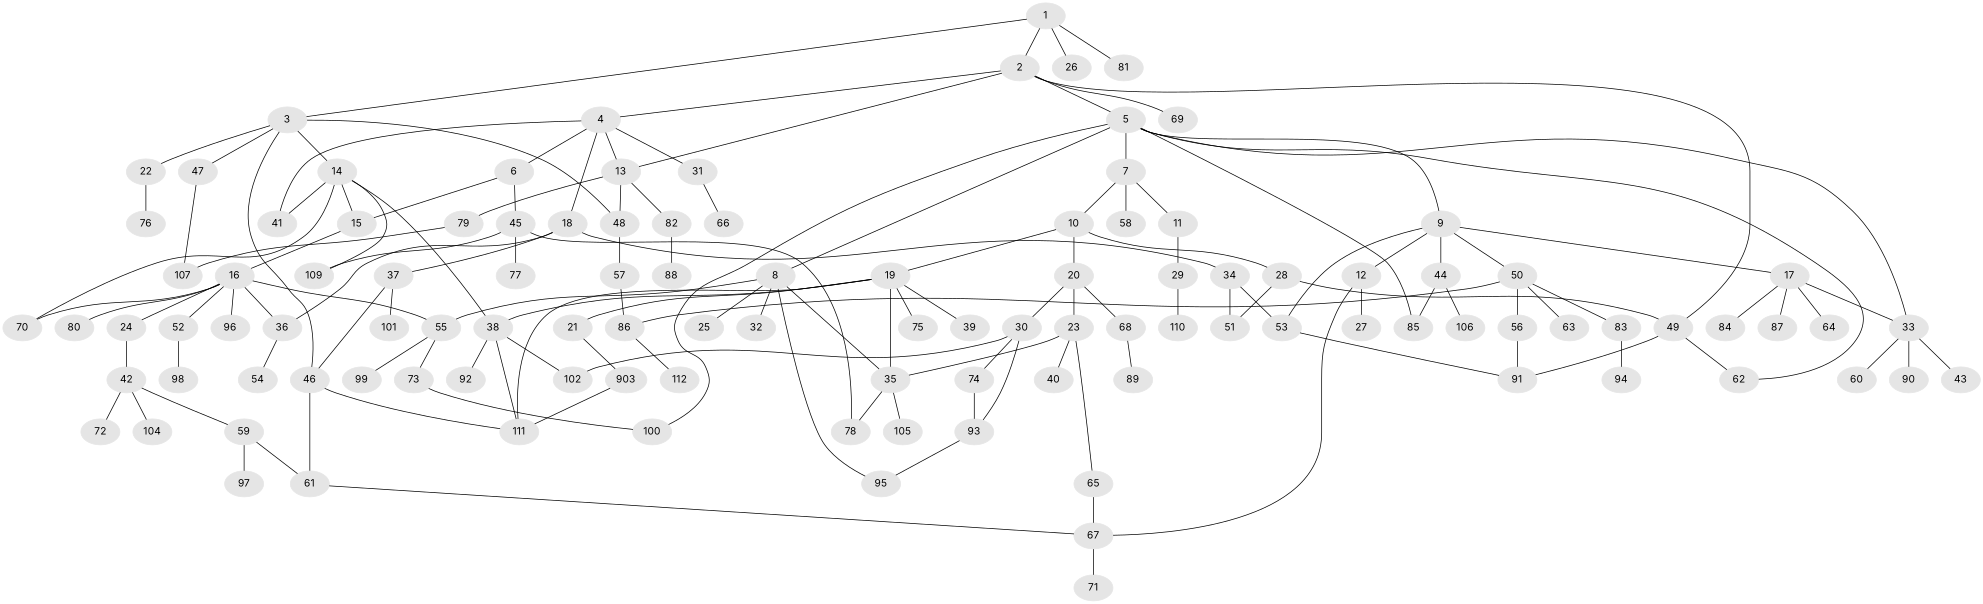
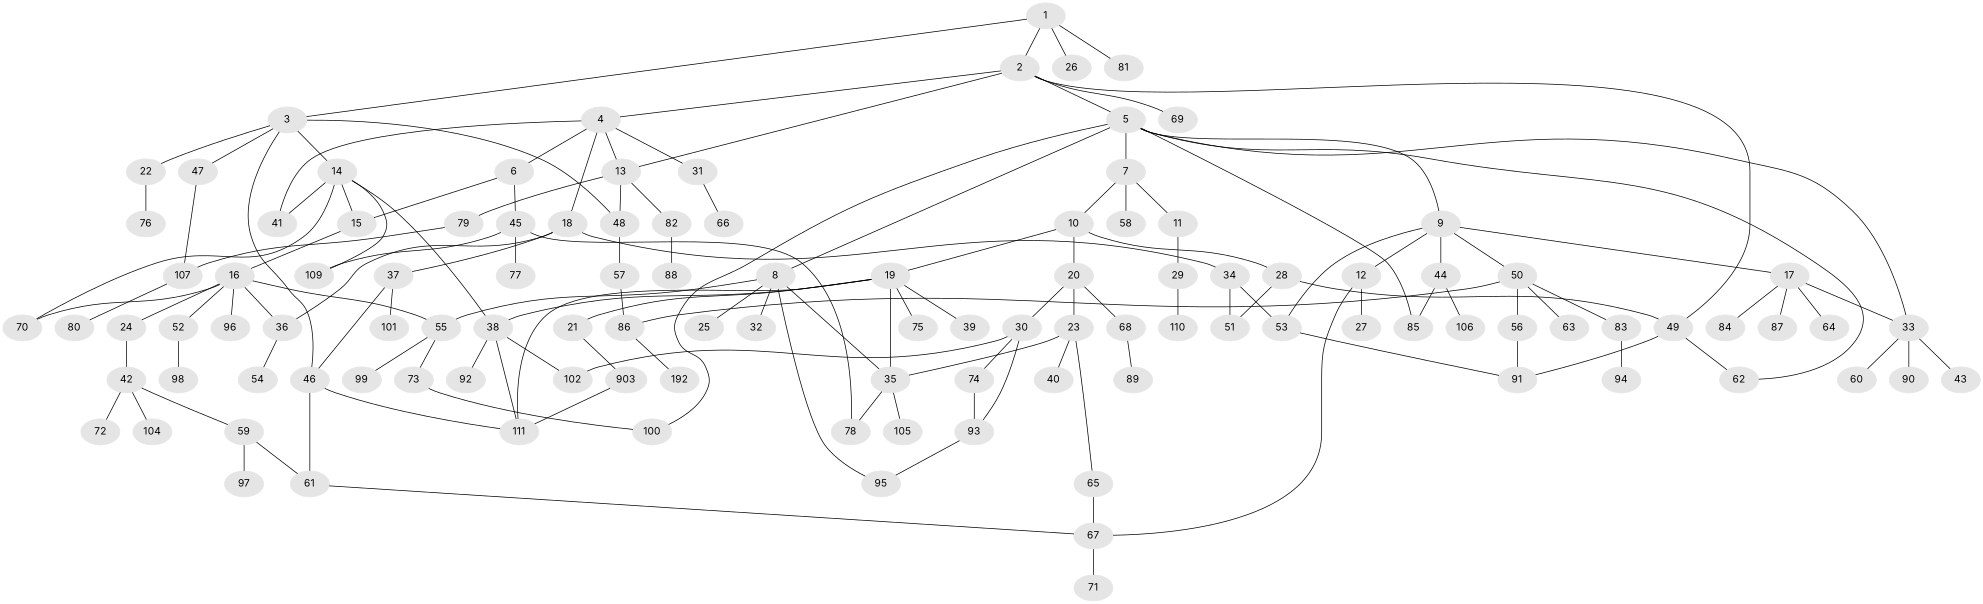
(128, 307) -> (140, 296)
(680, 380) -> (680, 380)
